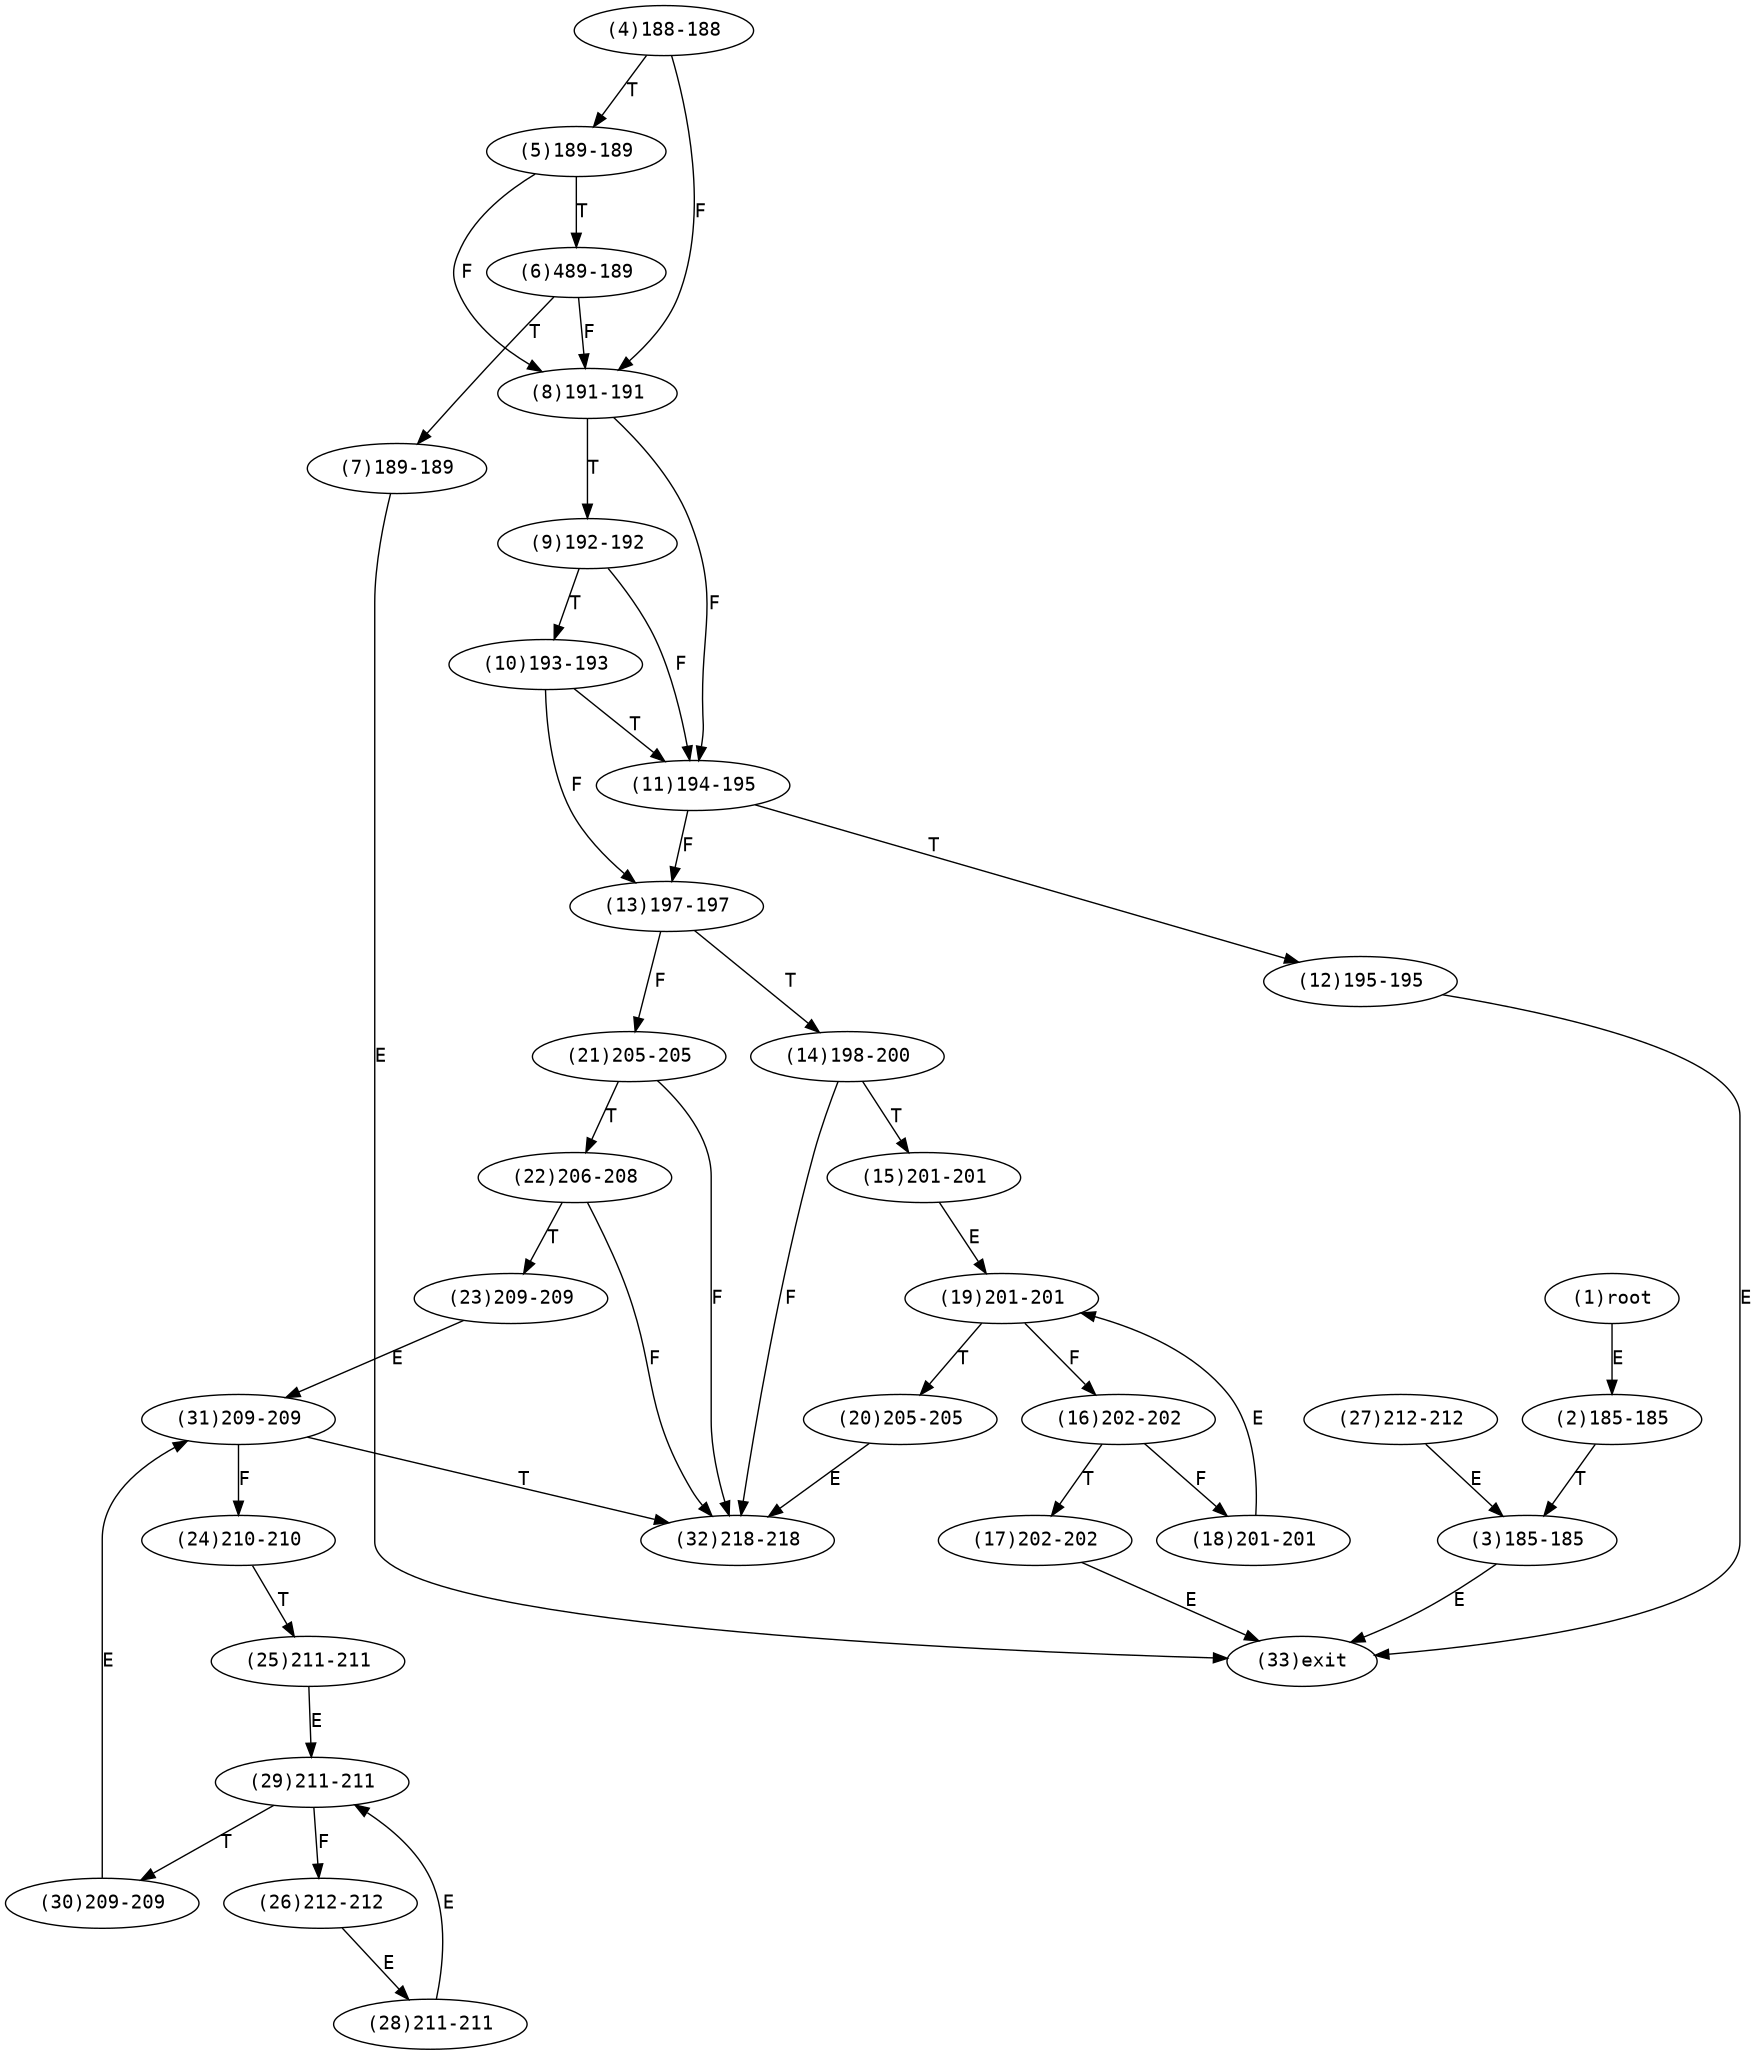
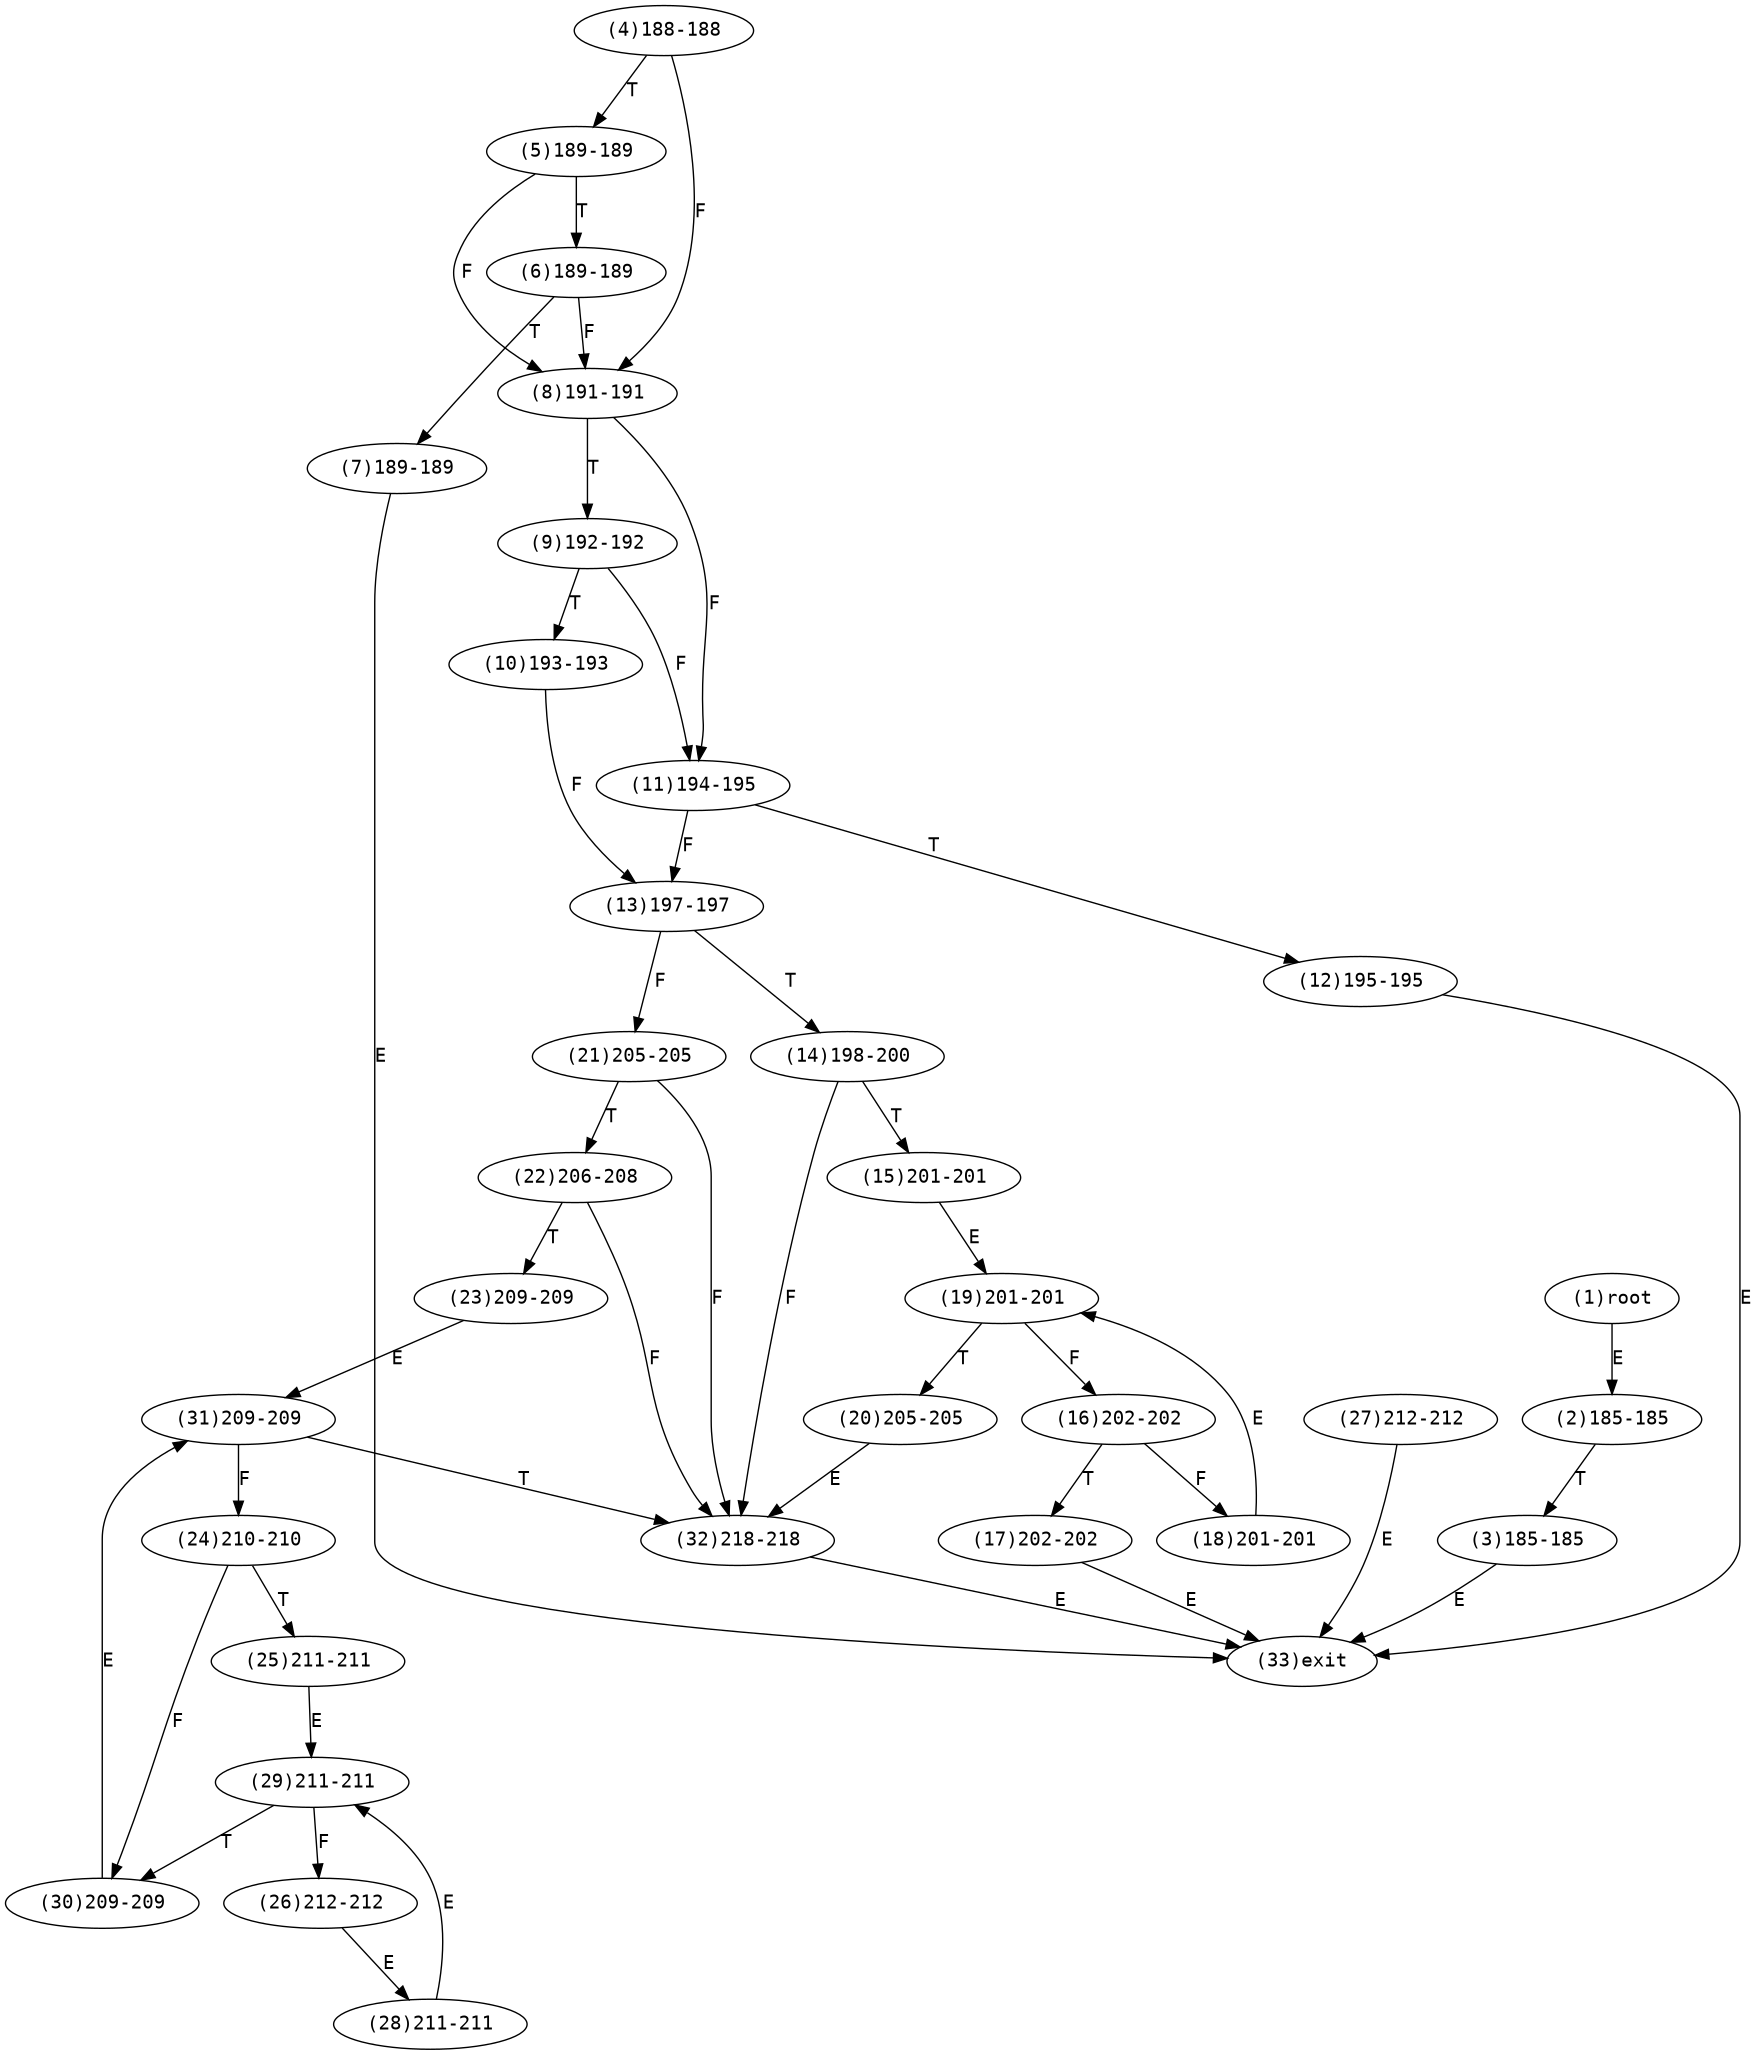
(576, 272) -> (576, 272)
(614, 721) -> none
(1459, 1475) -> (1373, 1539)
none -> (1018, 1601)
none -> (170, 1714)
